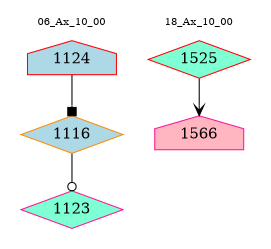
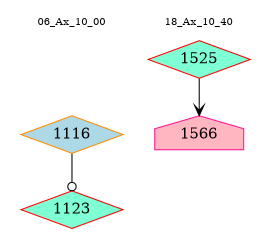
(199, 22) -> (199, 22)
(72, 59) -> none
(72, 210) -> (72, 210)
